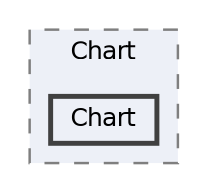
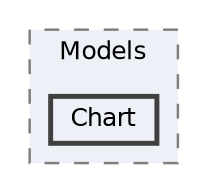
(104, 53) -> (104, 53)
